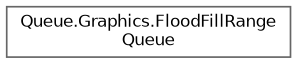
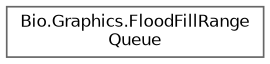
(149, 32) -> (135, 32)
